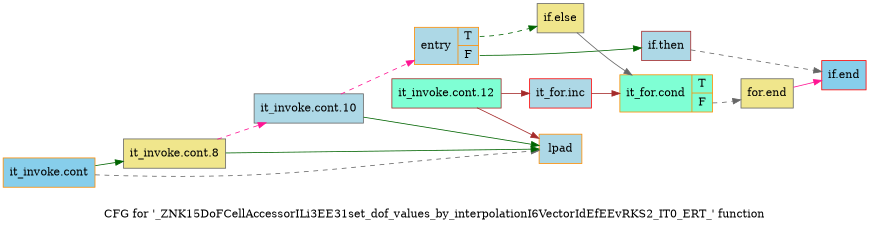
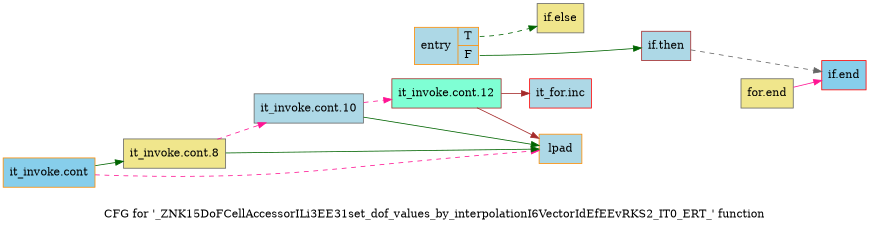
(374, 79) -> (374, 101)
(666, 93) -> none
(313, 171) -> (313, 171)
